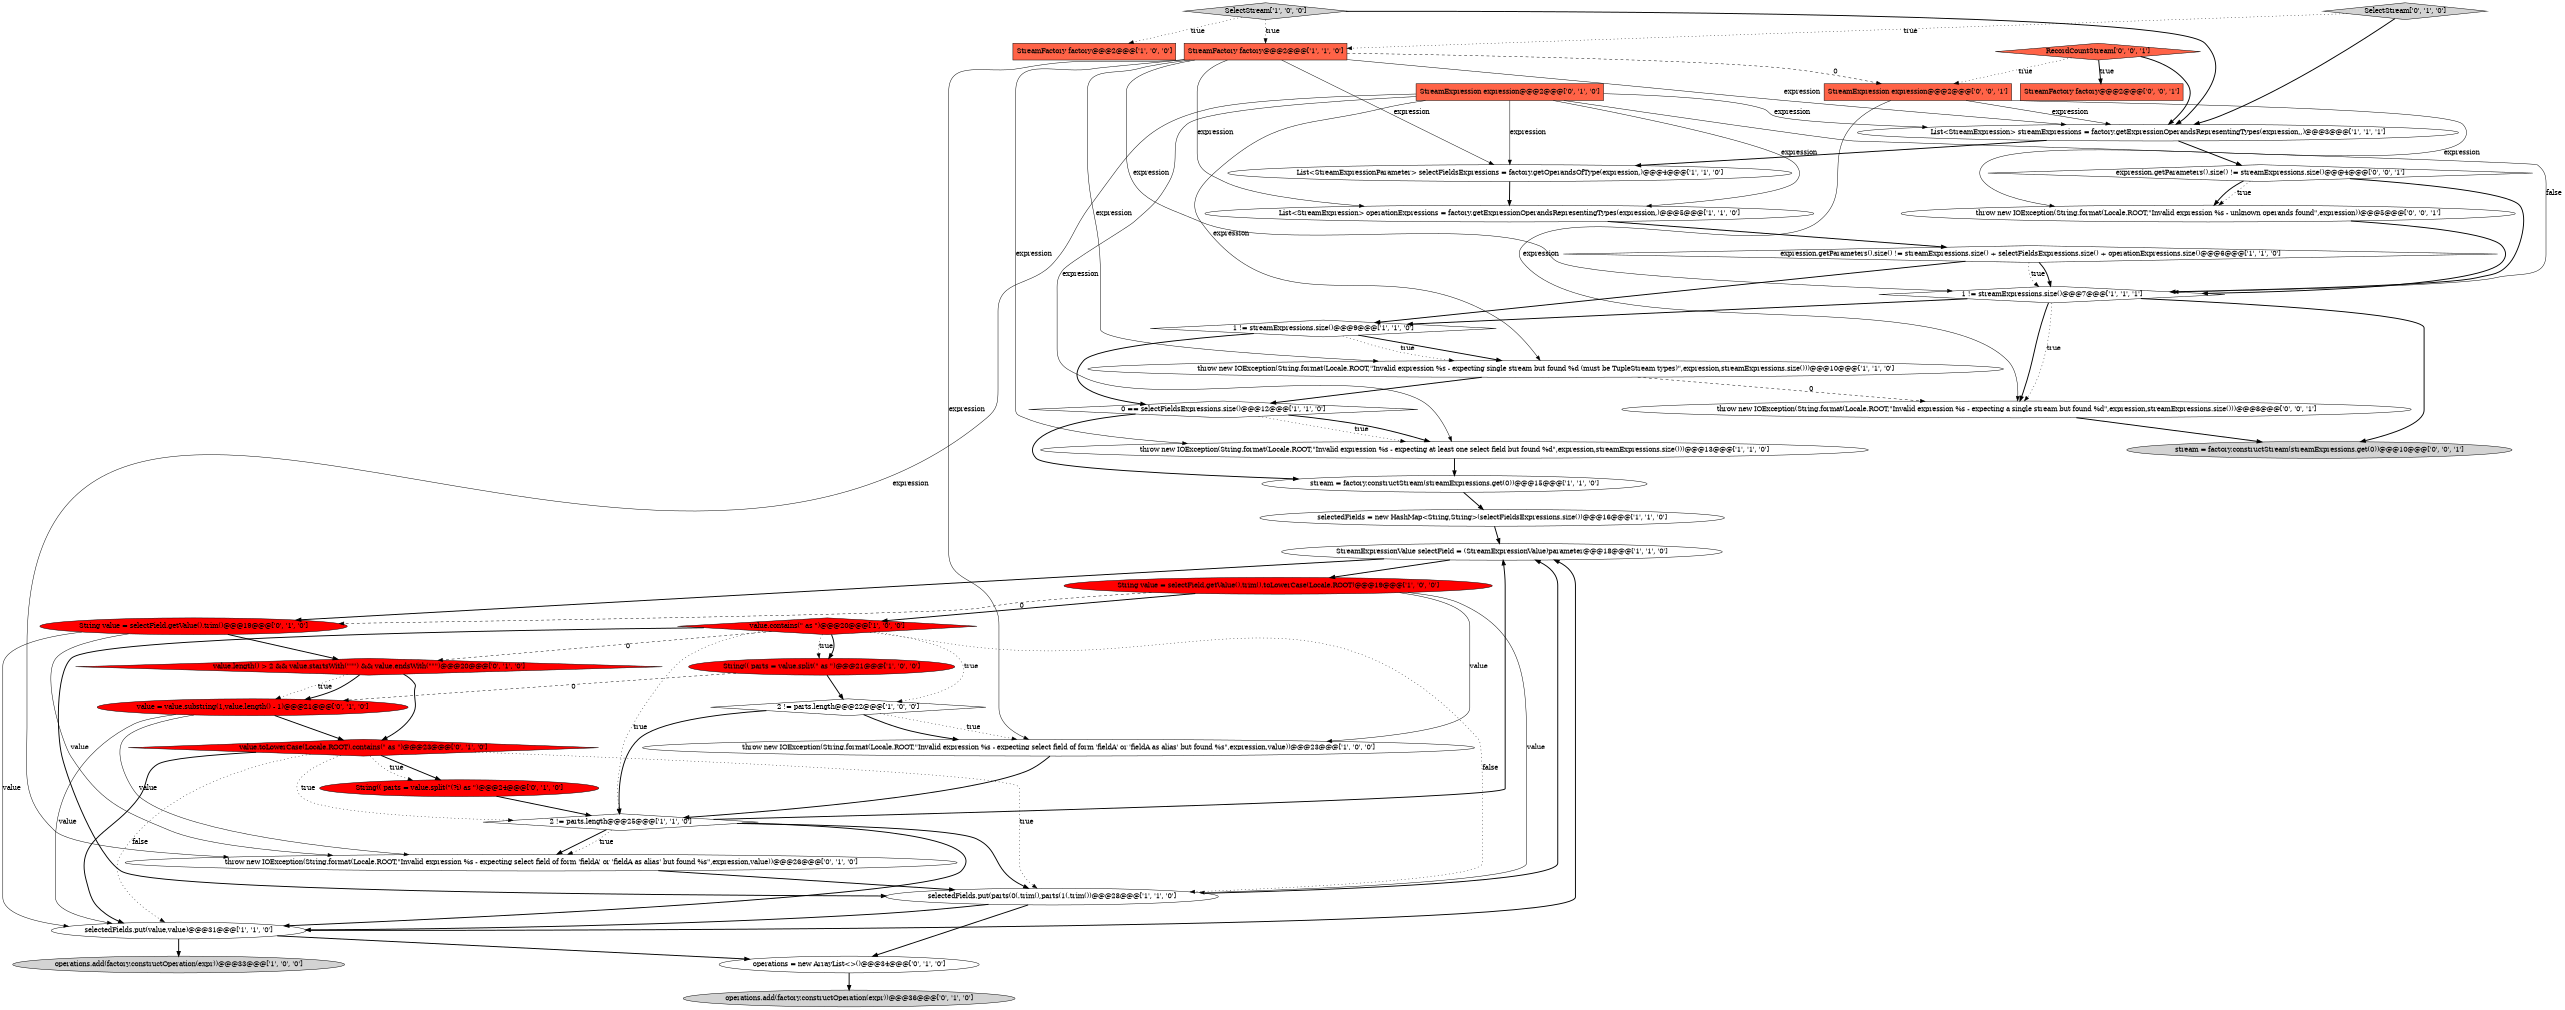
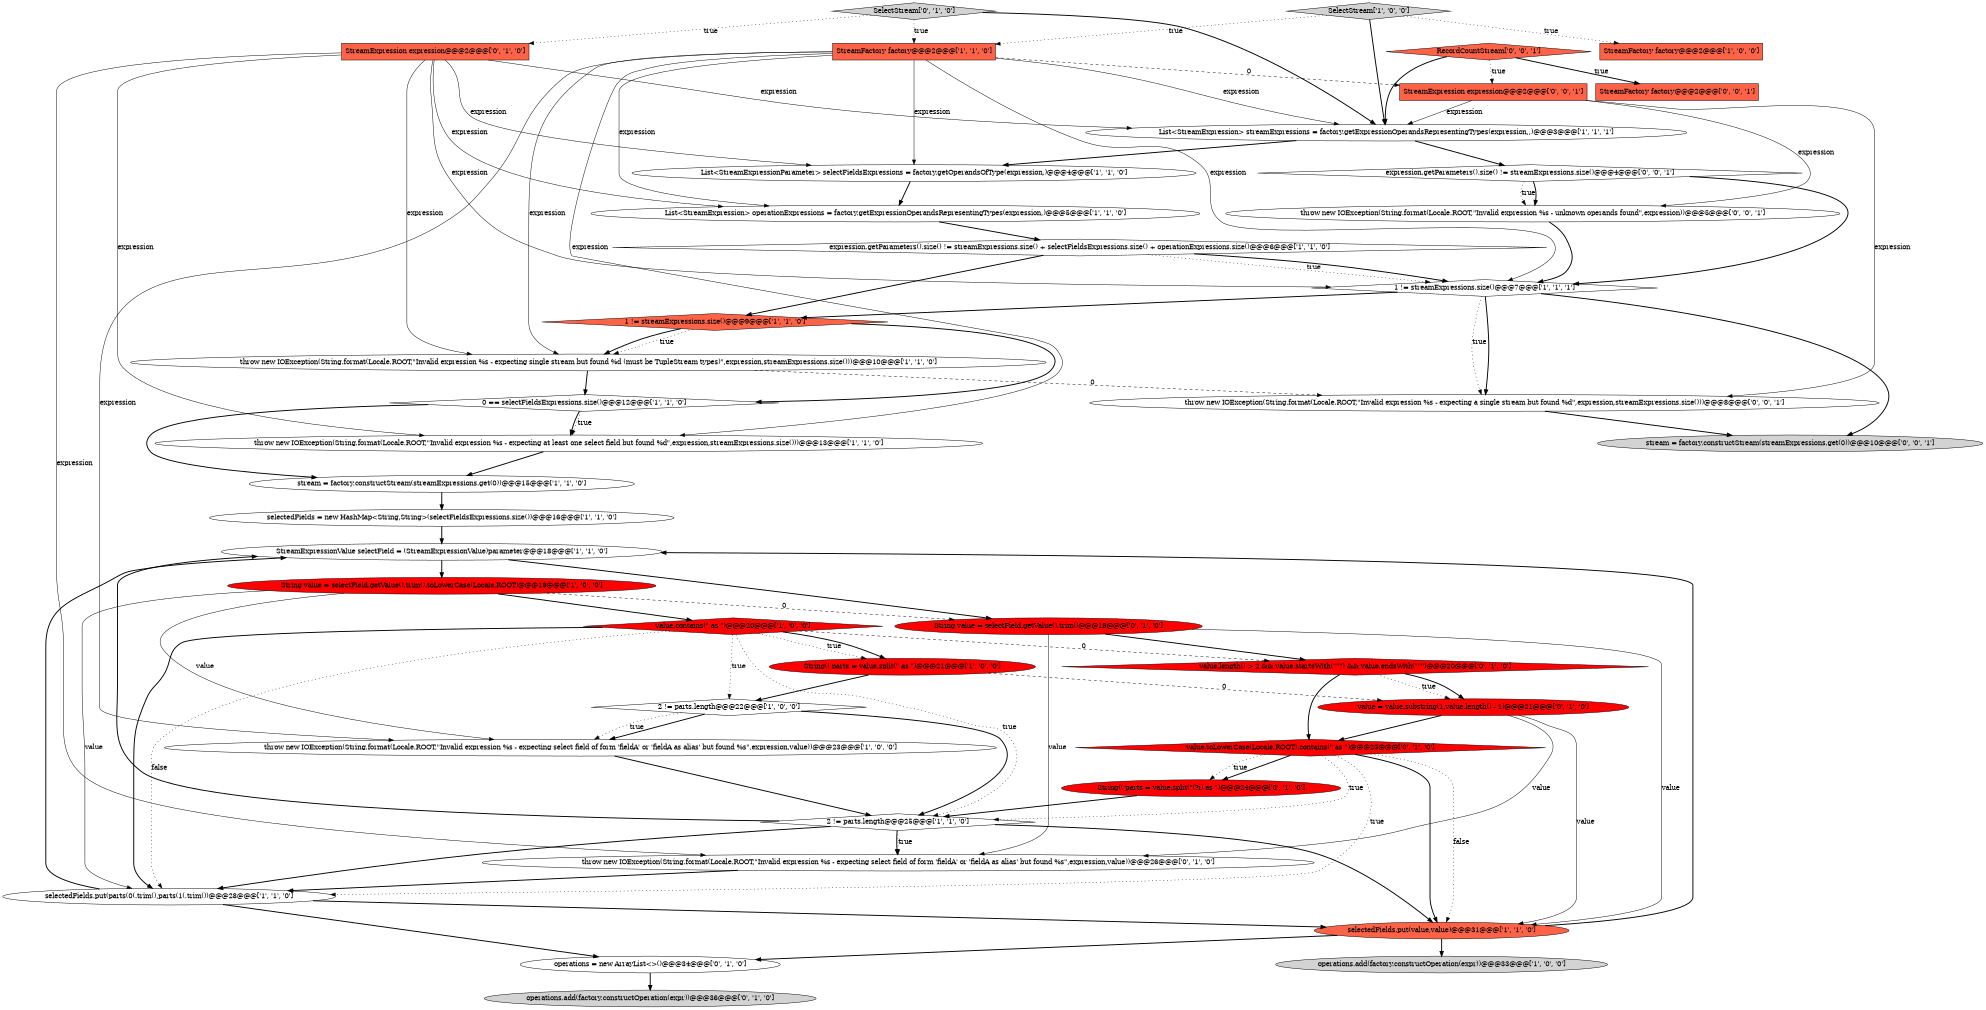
none -> (702, 29)
(2554, 193) -> (470, 173)
(1323, 328) -> (715, 322)
(179, 931) -> (1442, 931)
